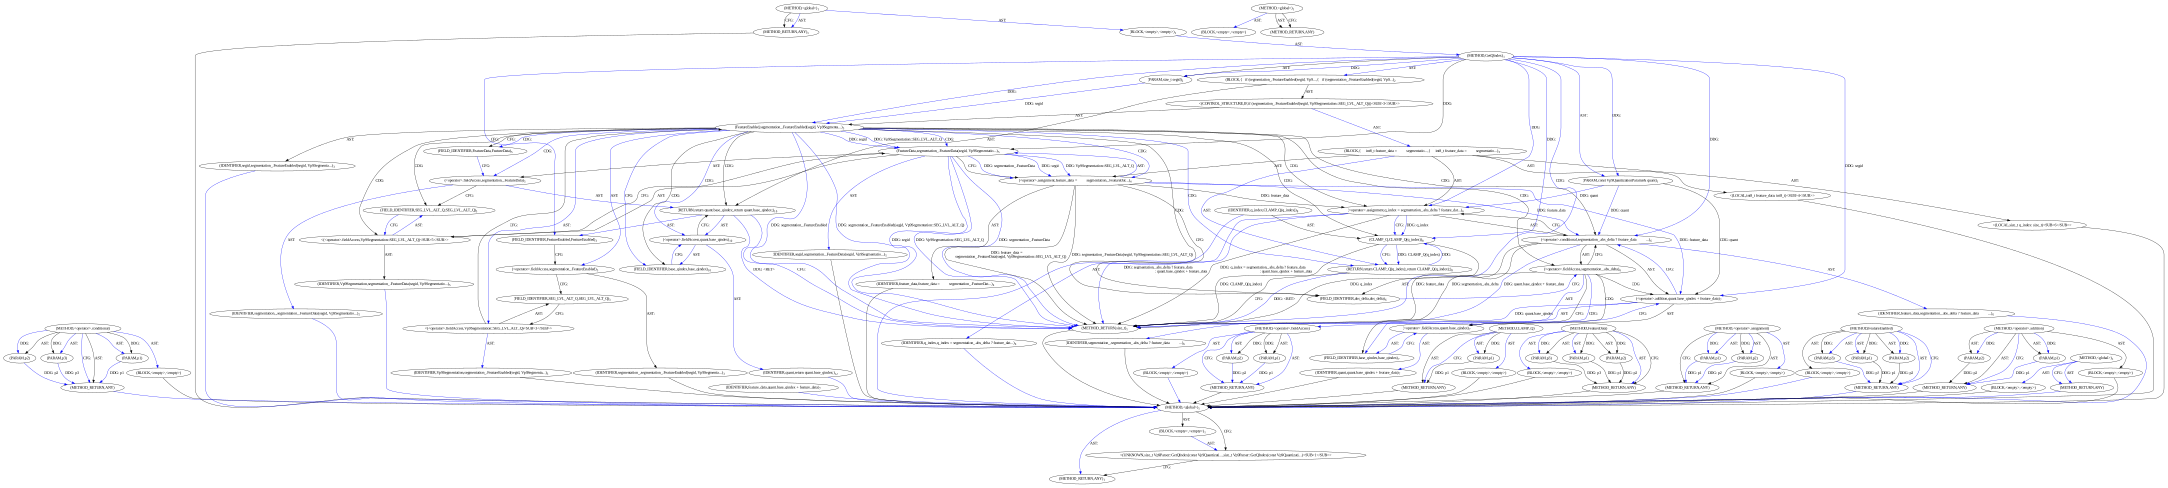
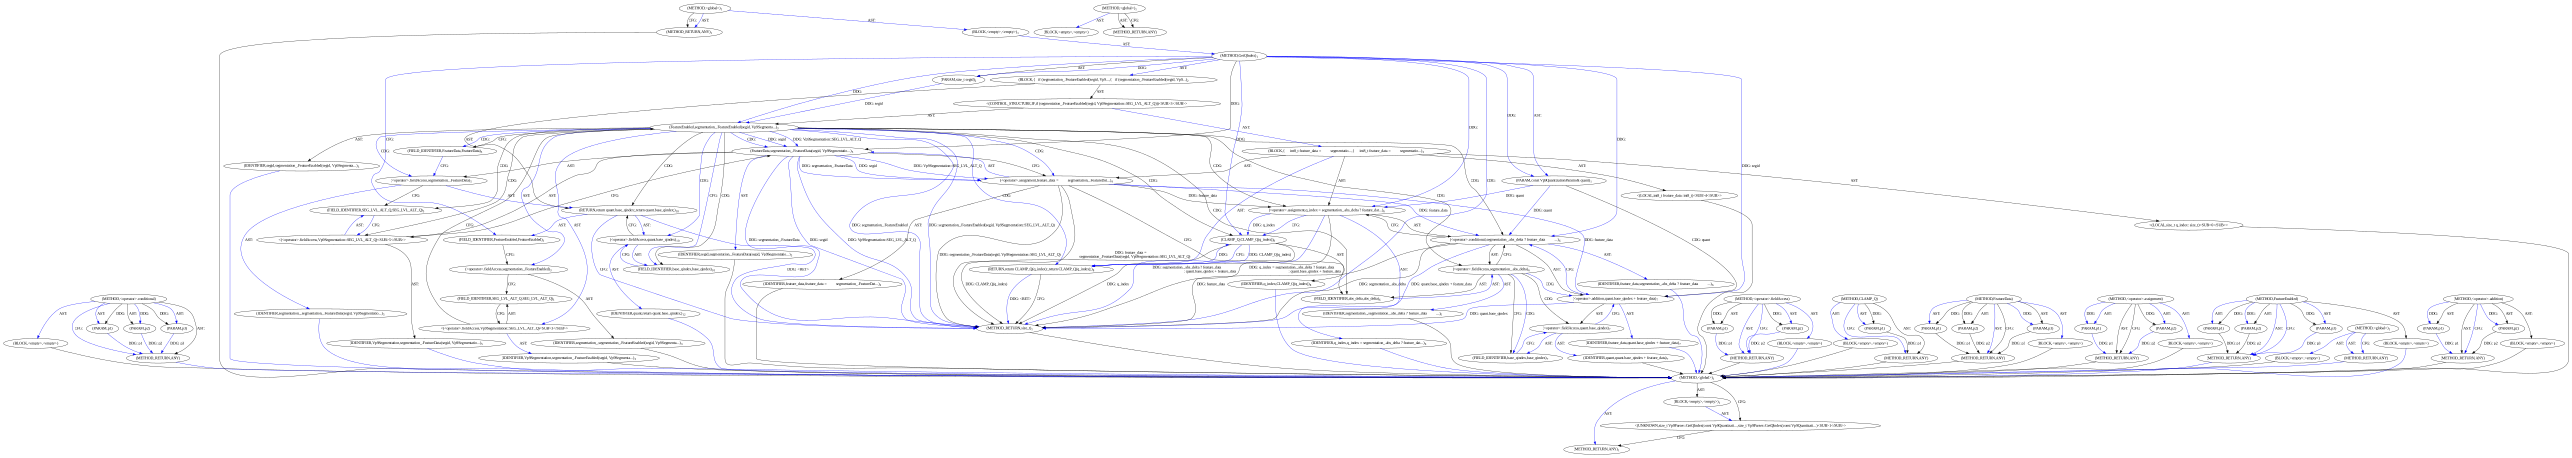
(1313, 232) -> (1329, 256)
(1576, 284) -> (1496, 284)
(1623, 286) -> (1545, 289)
(1554, 319) -> (1627, 319)
